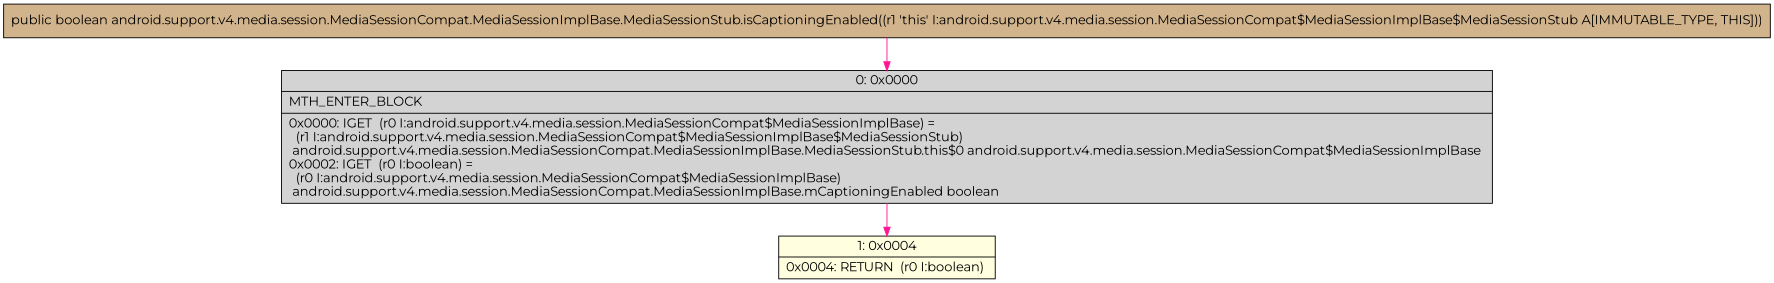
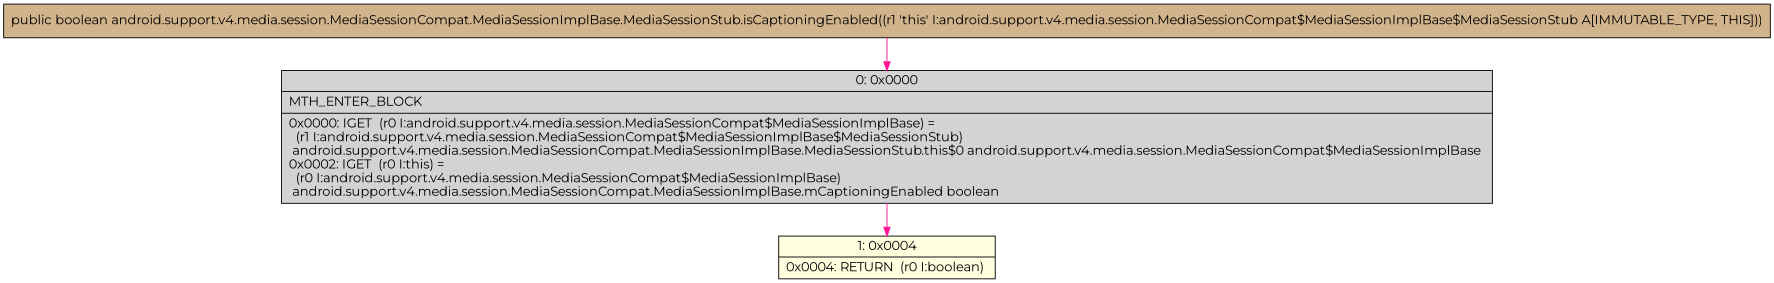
(383, 165) -> (368, 165)
